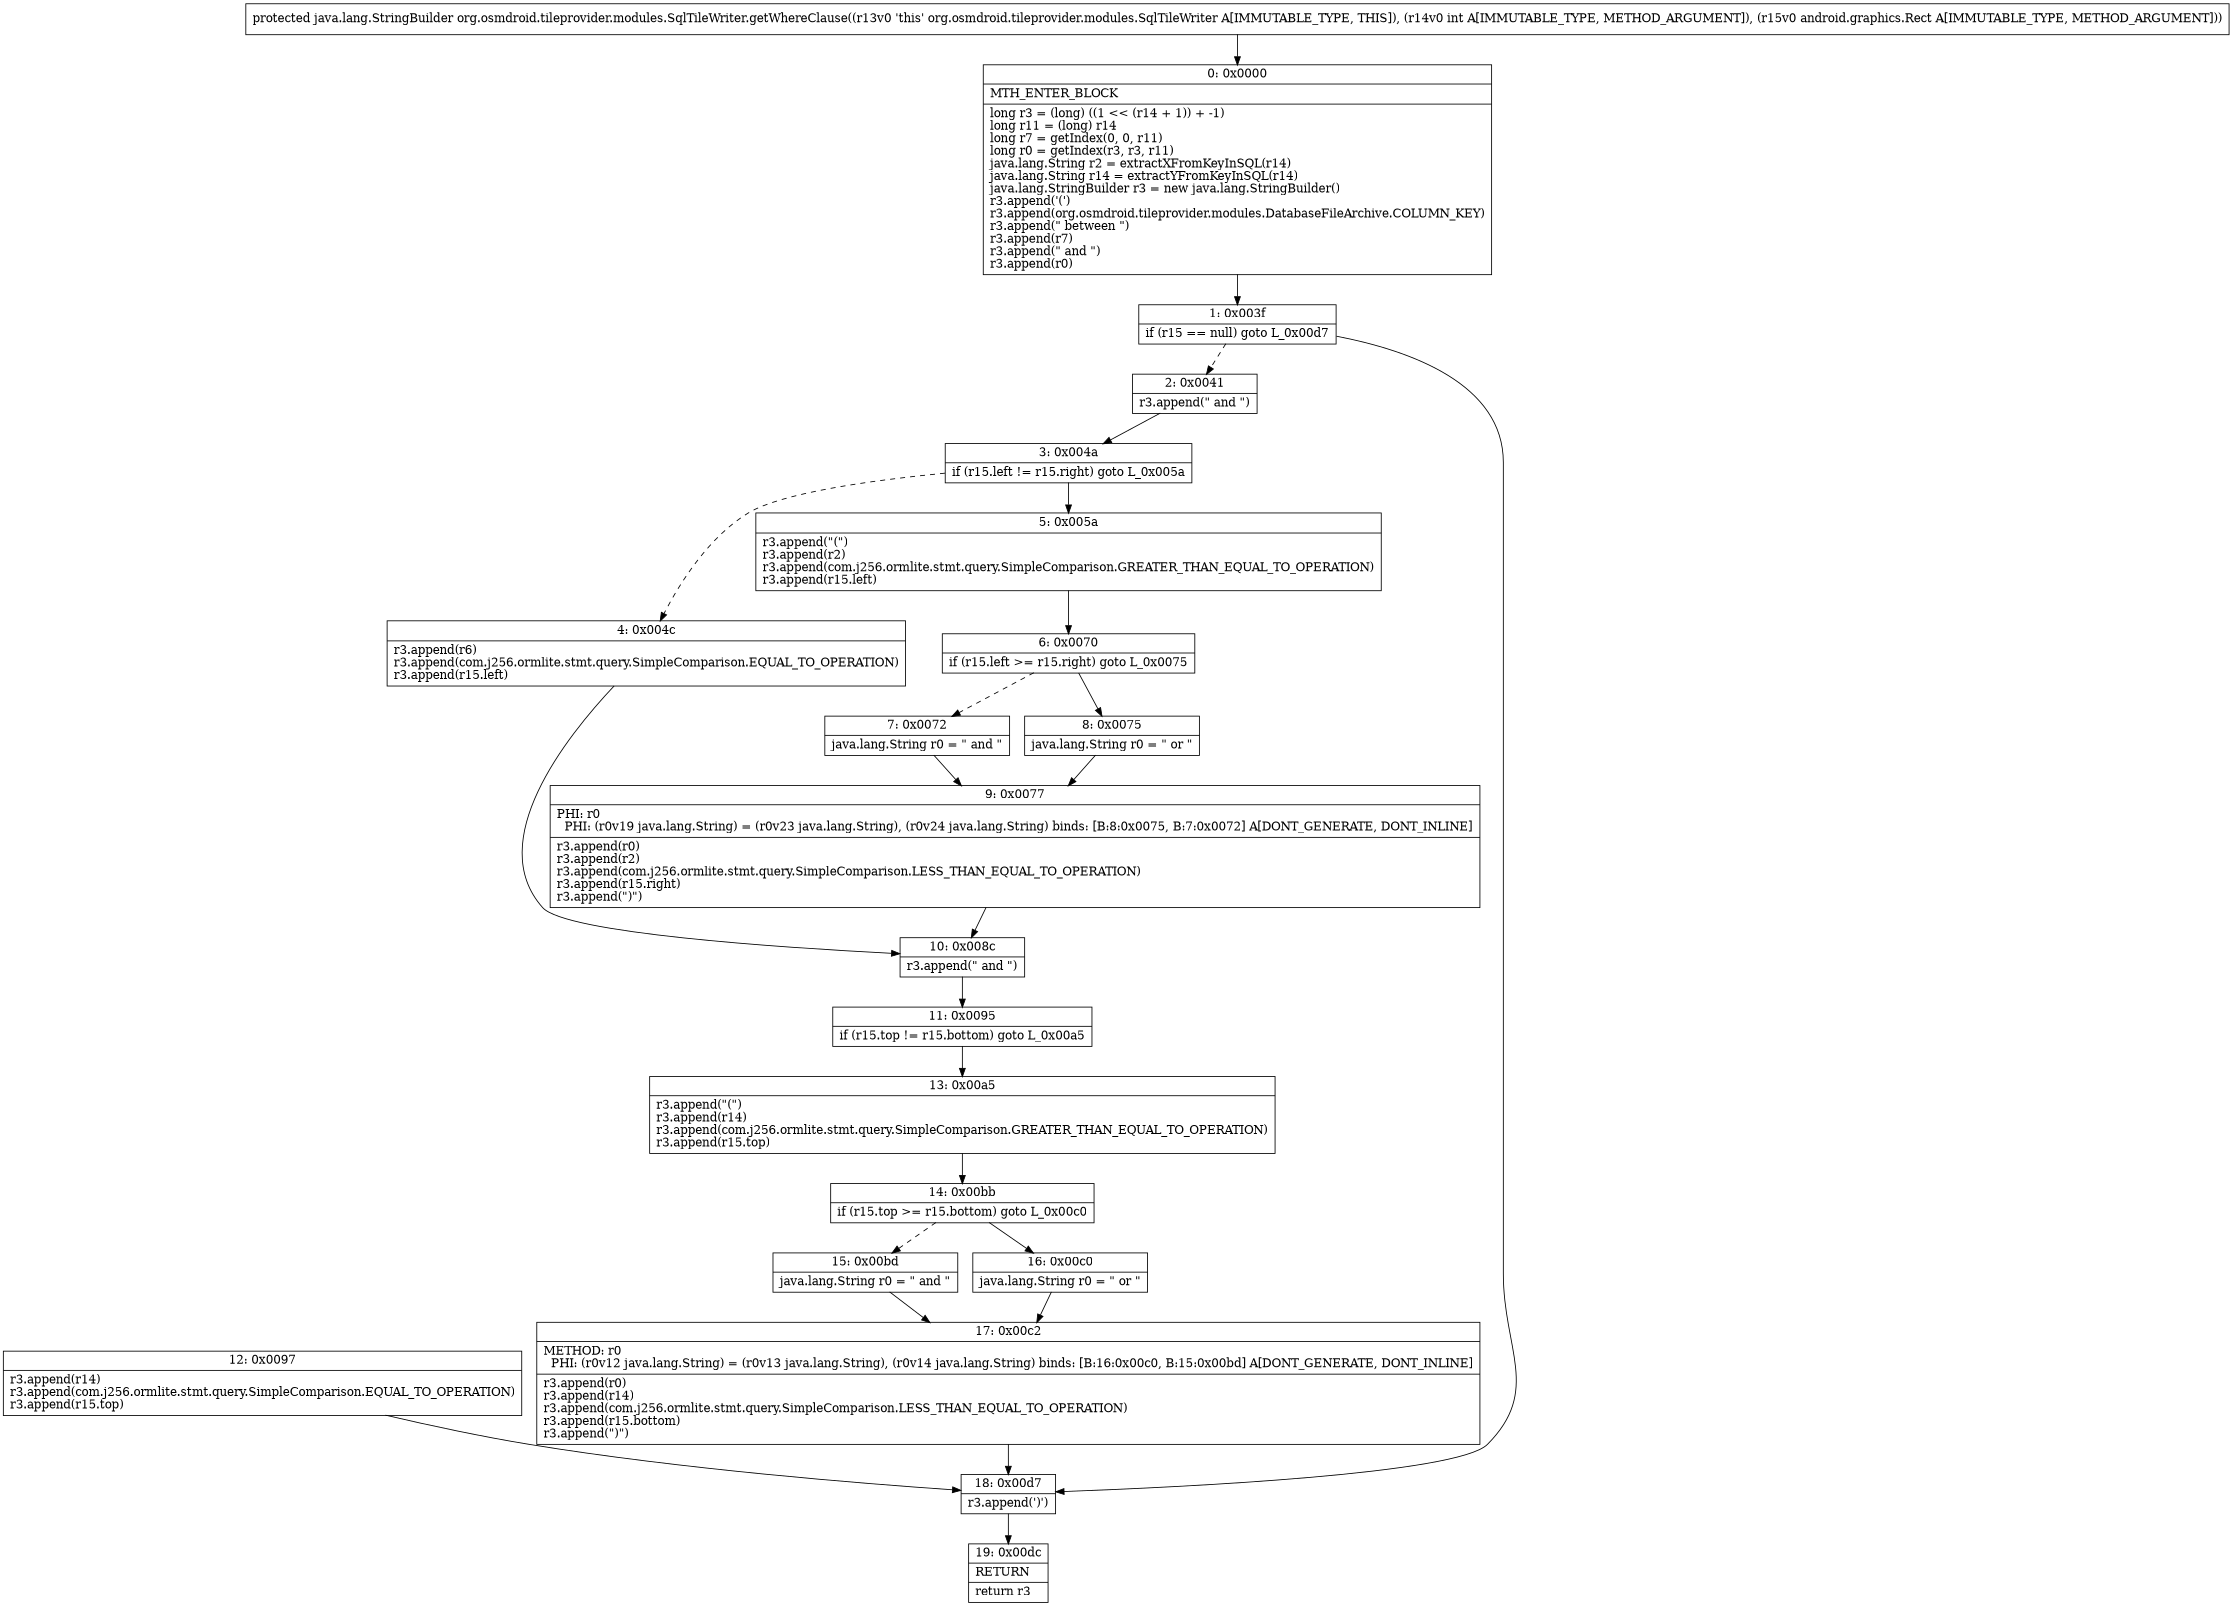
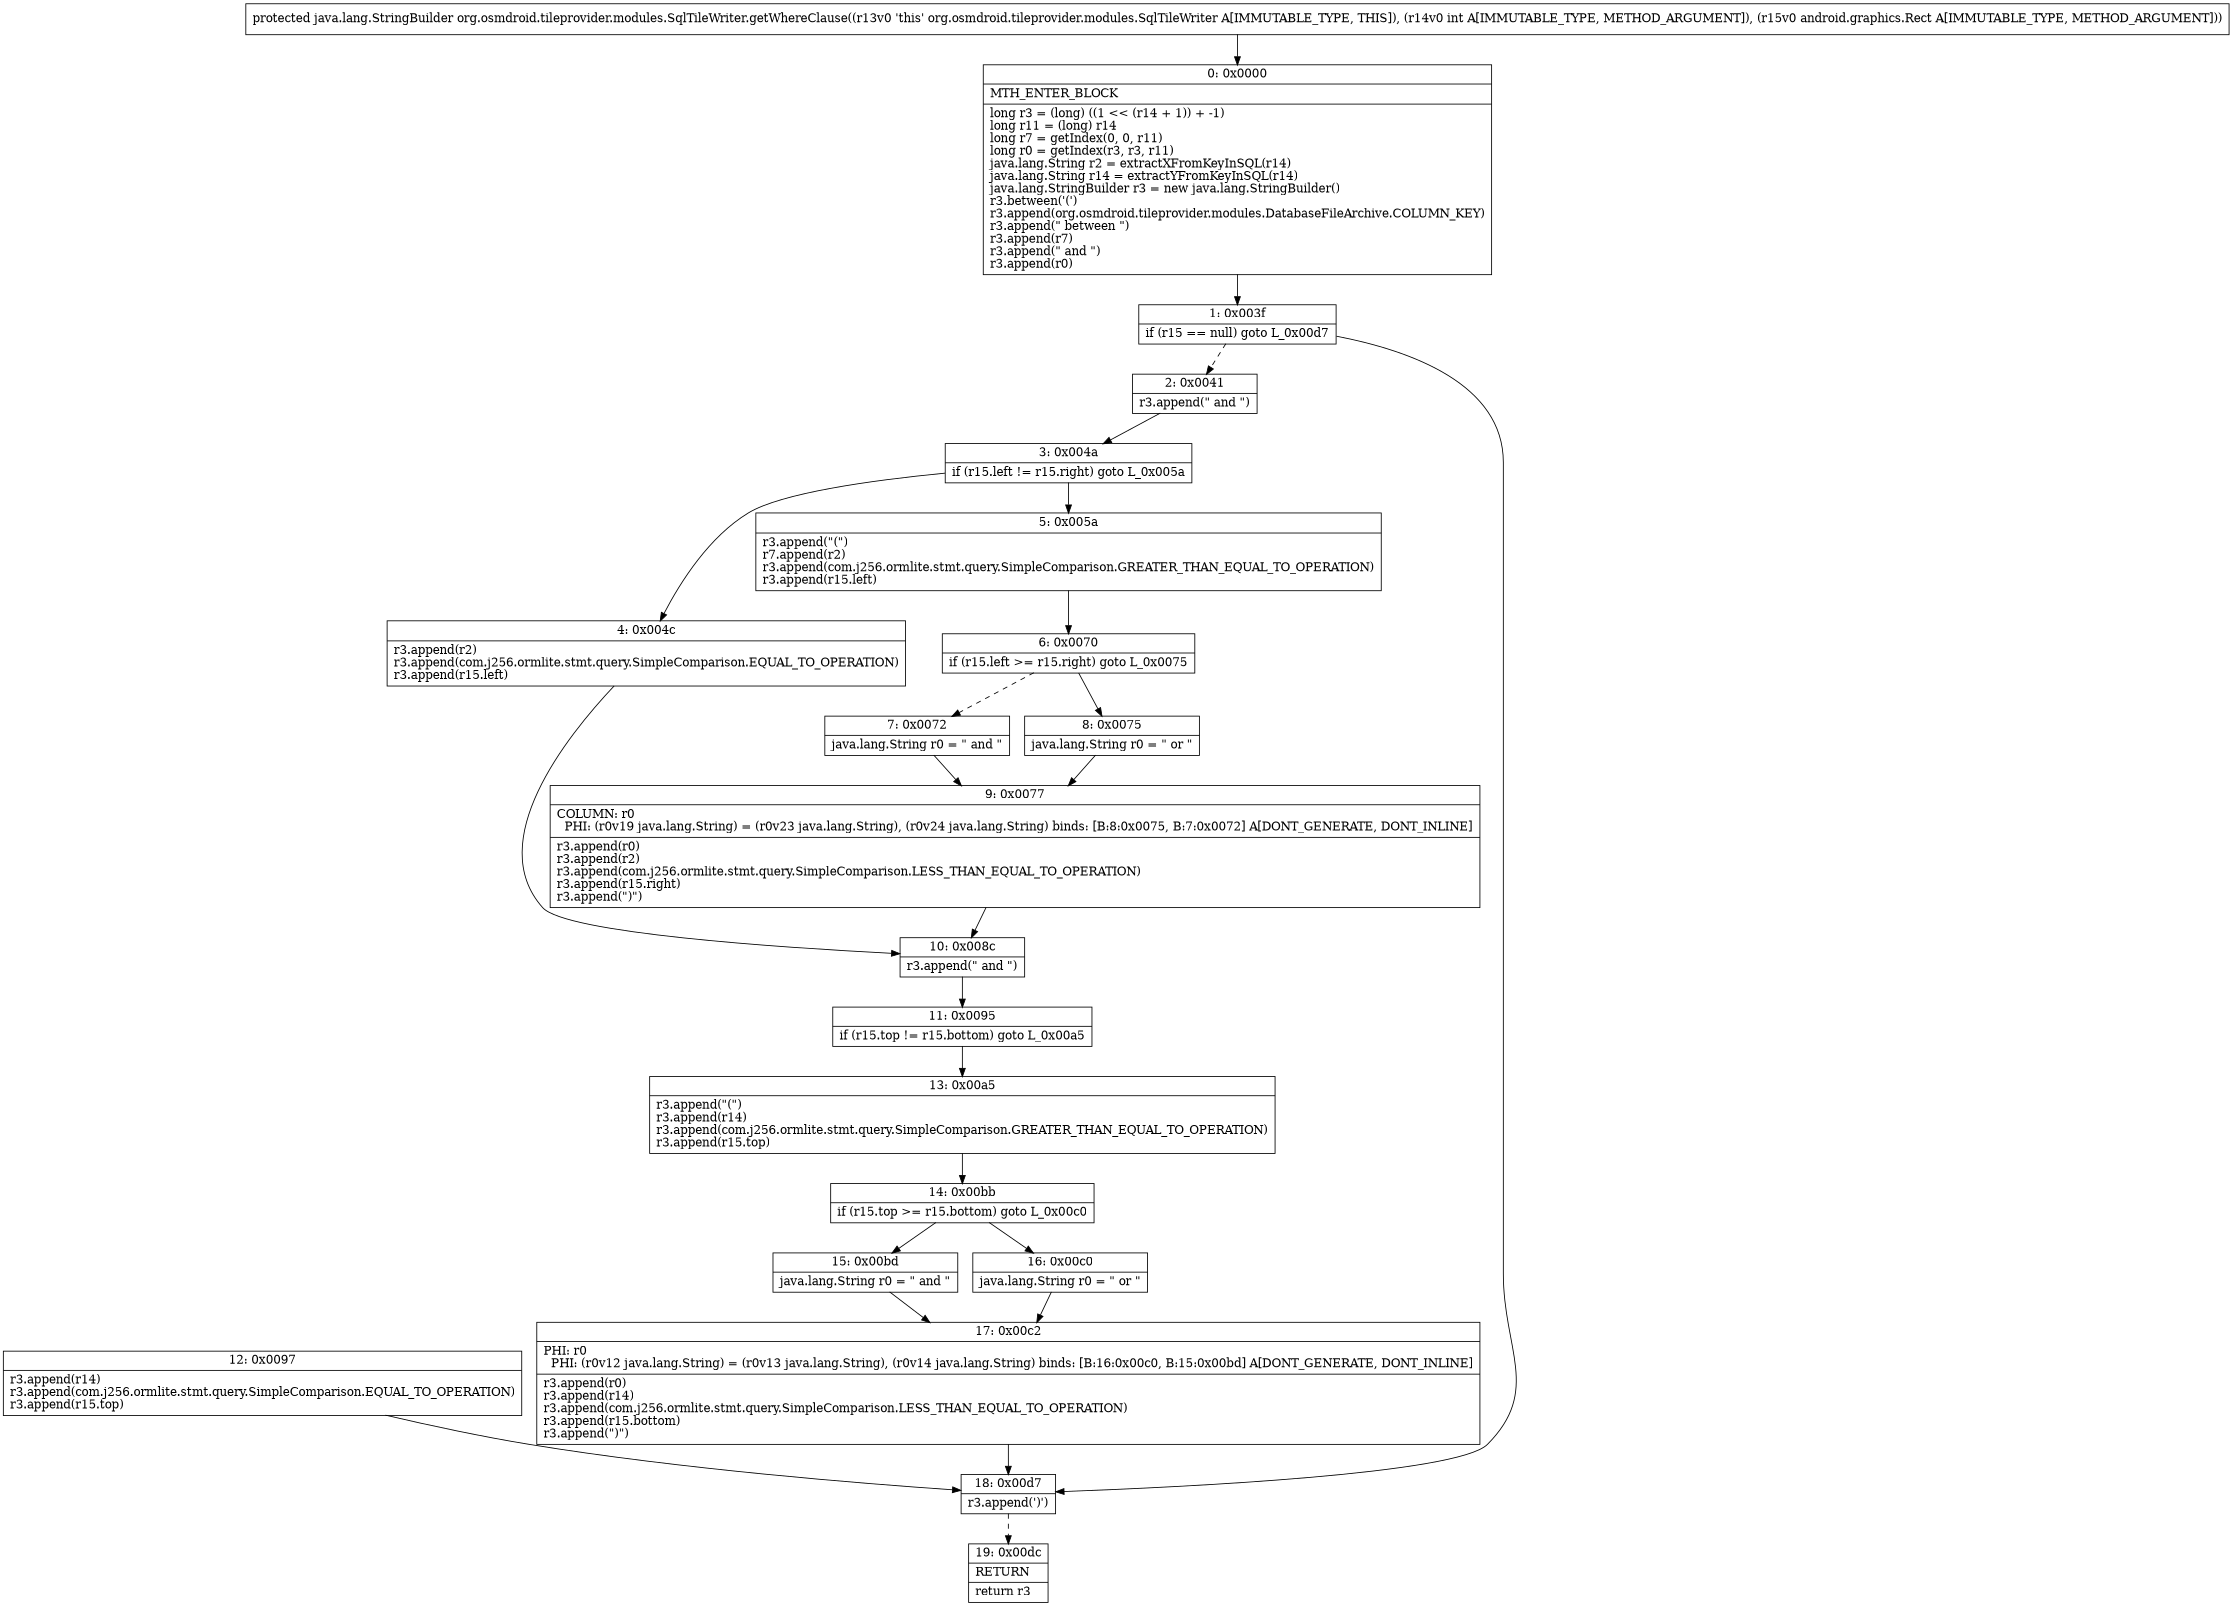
(1031, 202) -> (1034, 202)
(780, 500) -> (780, 500)
(804, 555) -> (804, 555)
(436, 650) -> (436, 650)
(581, 814) -> (598, 814)
(917, 1235) -> (917, 1235)
(584, 1351) -> (567, 1351)
(1008, 1525) -> (1008, 1525)
